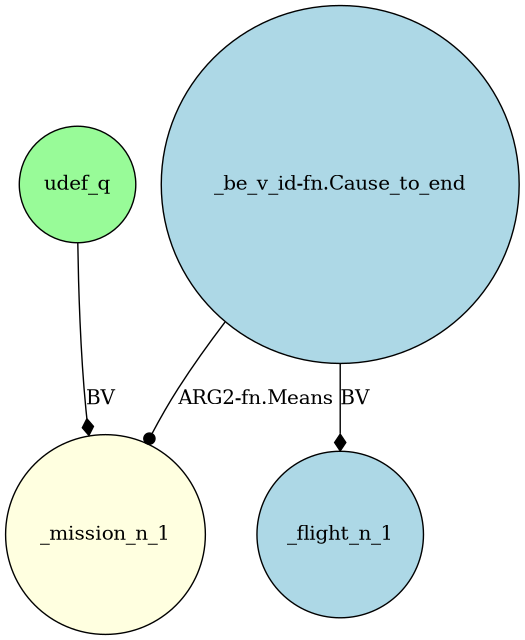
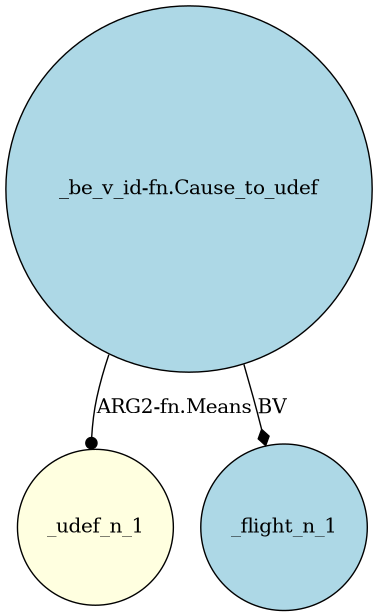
(78, 184) -> none
(340, 184) -> (189, 189)
(105, 535) -> (95, 527)
